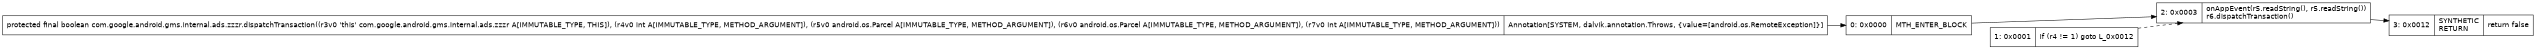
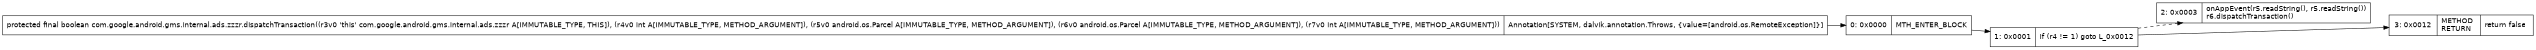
(2061, 20) -> (1978, 31)
(2377, 20) -> (2261, 31)
(2459, 21) -> (2457, 21)
